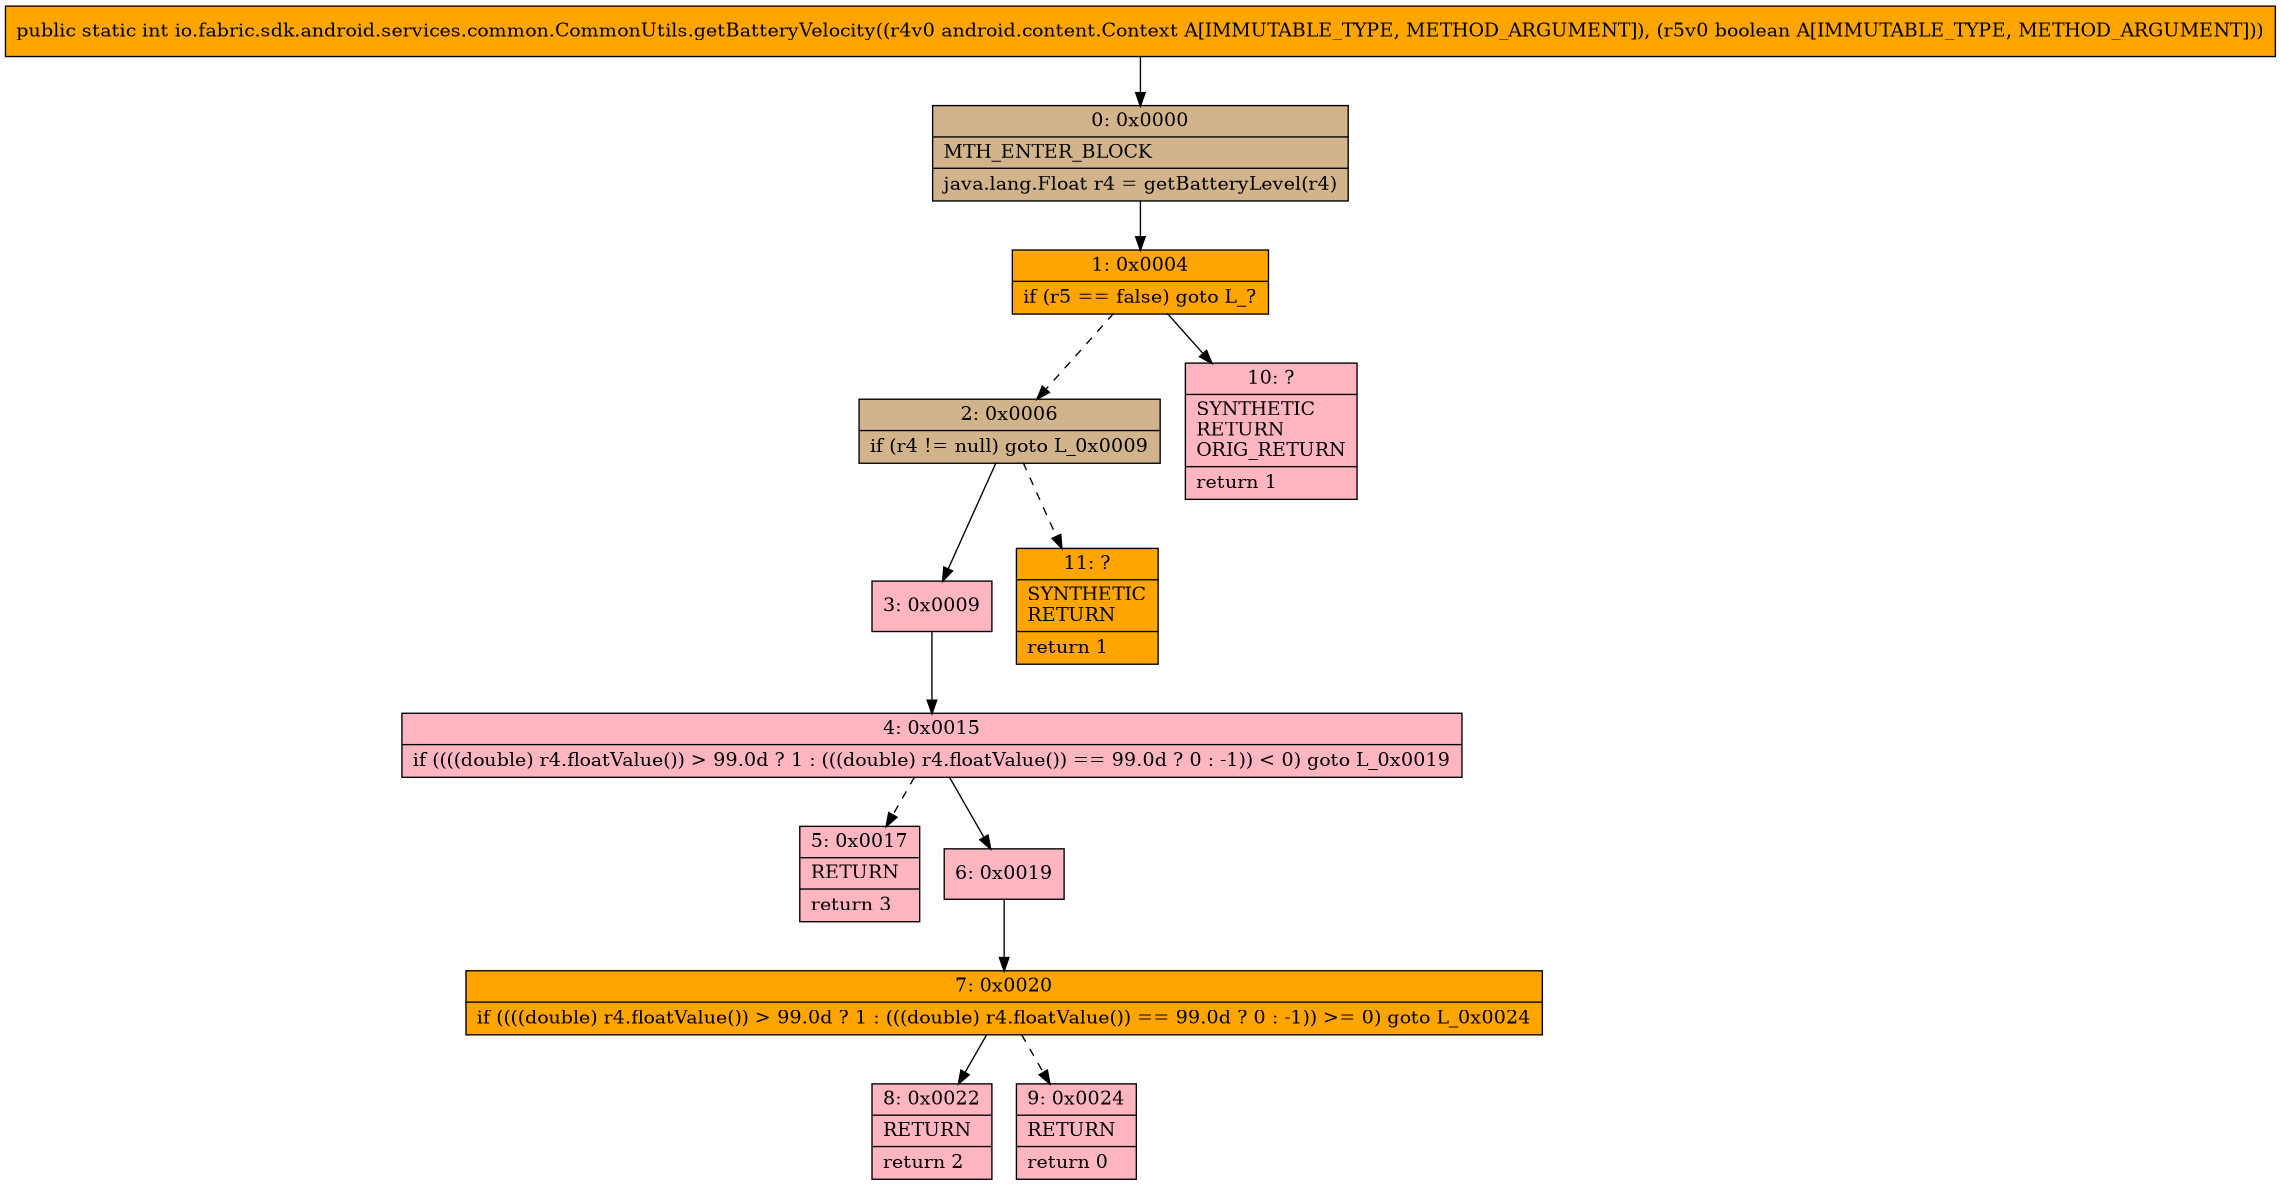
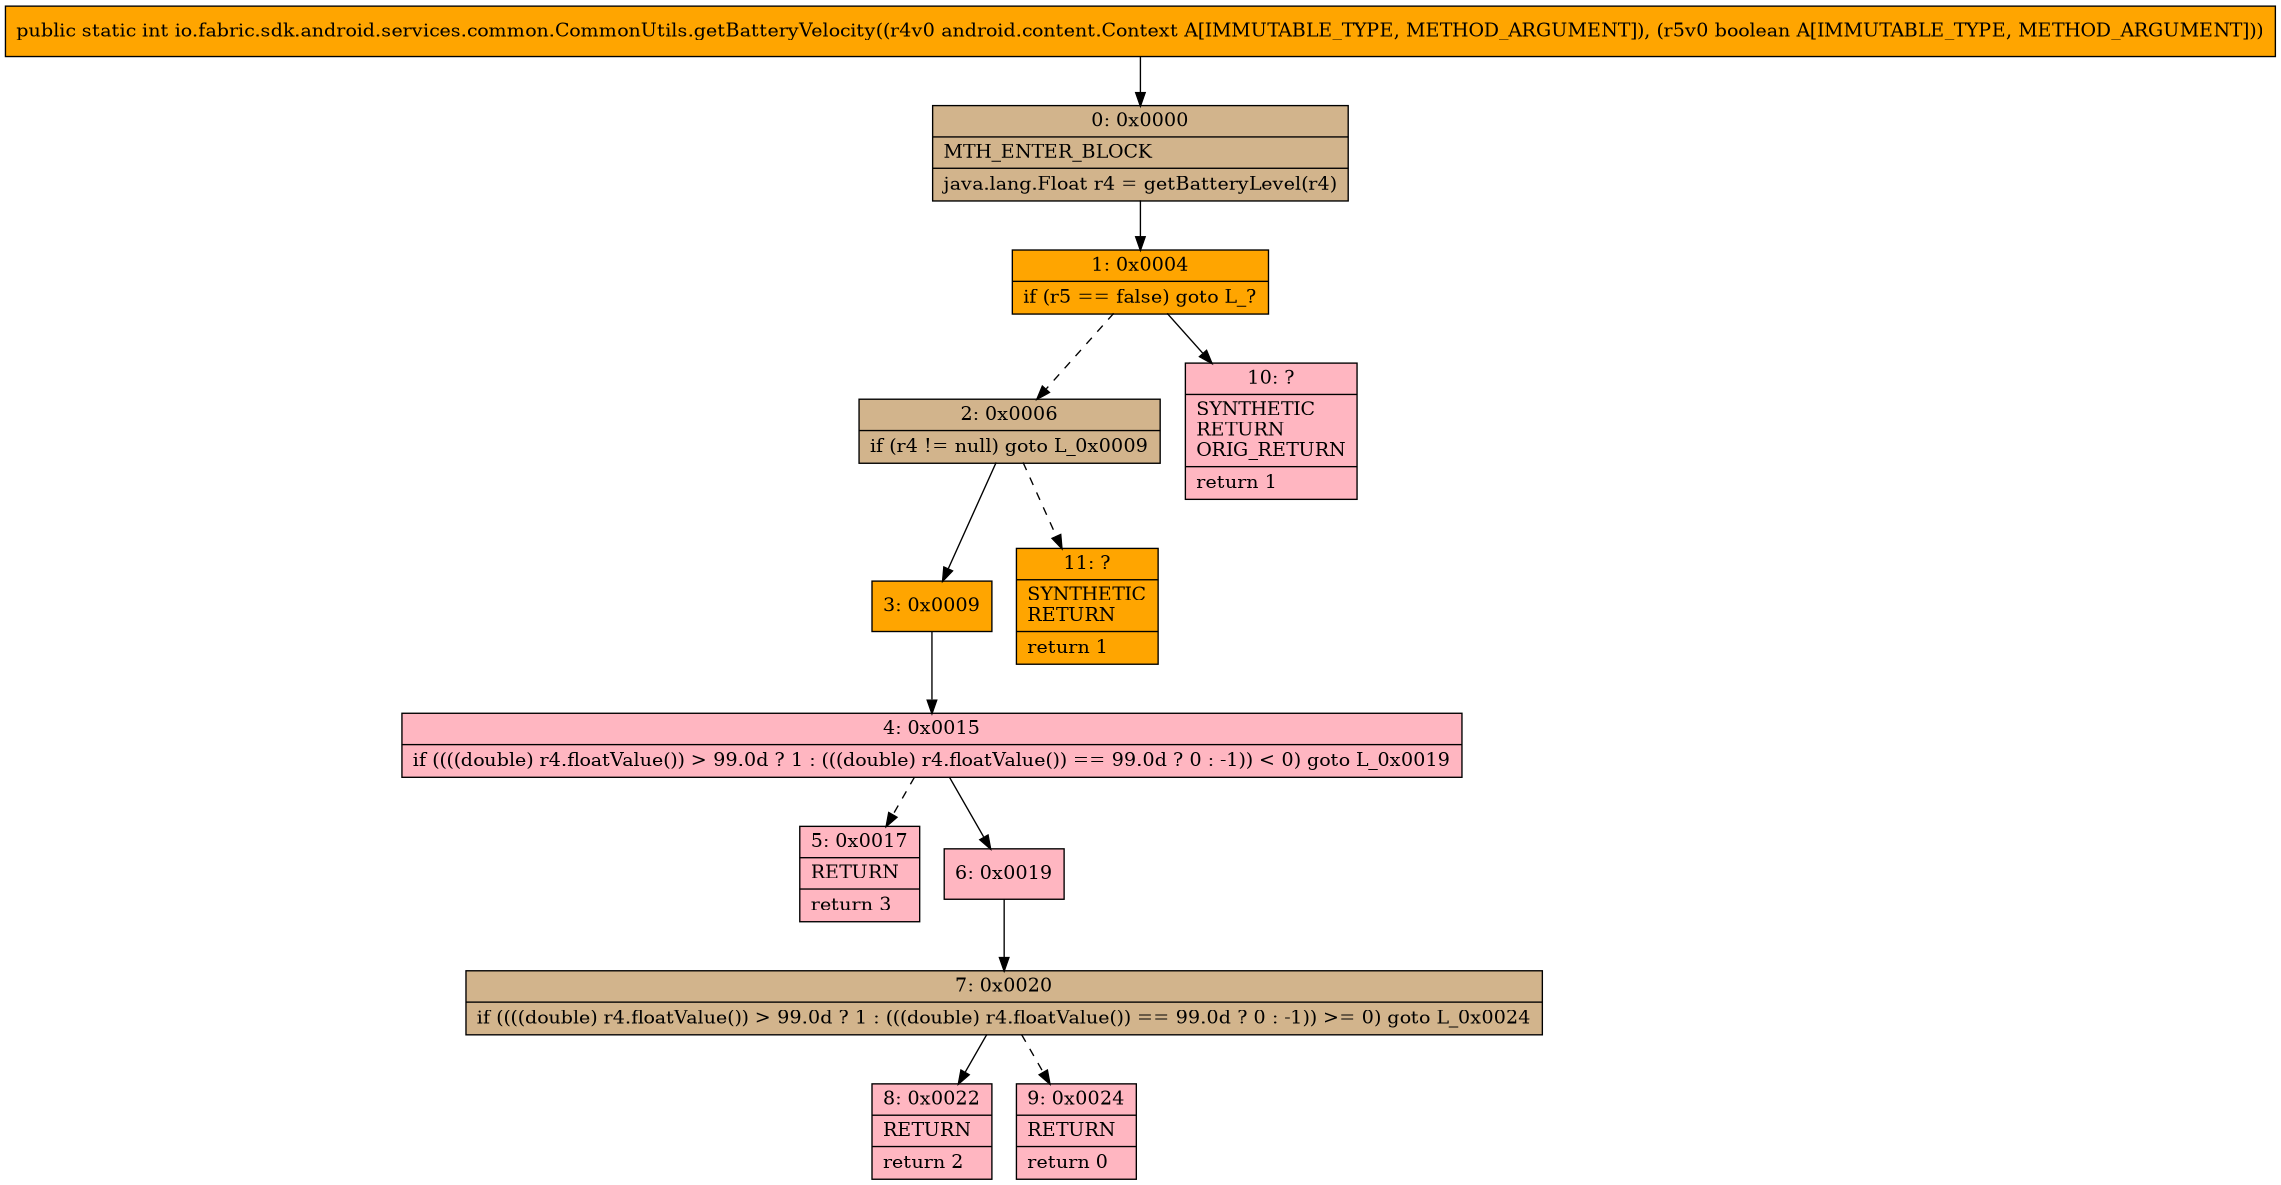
(932, 606) -> (932, 606)
(1004, 1003) -> (1004, 1003)
